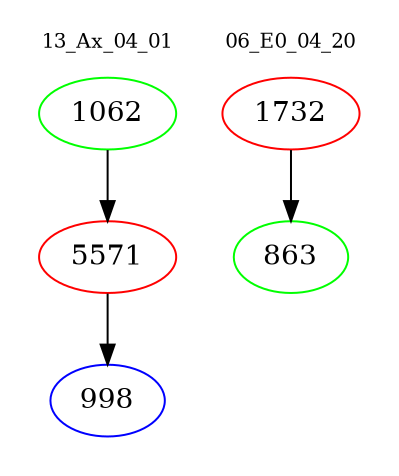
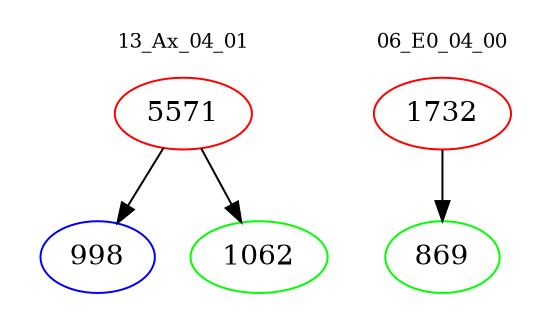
(291, 43) -> (442, 43)
(108, 176) -> (216, 177)
(291, 257) -> (442, 257)
